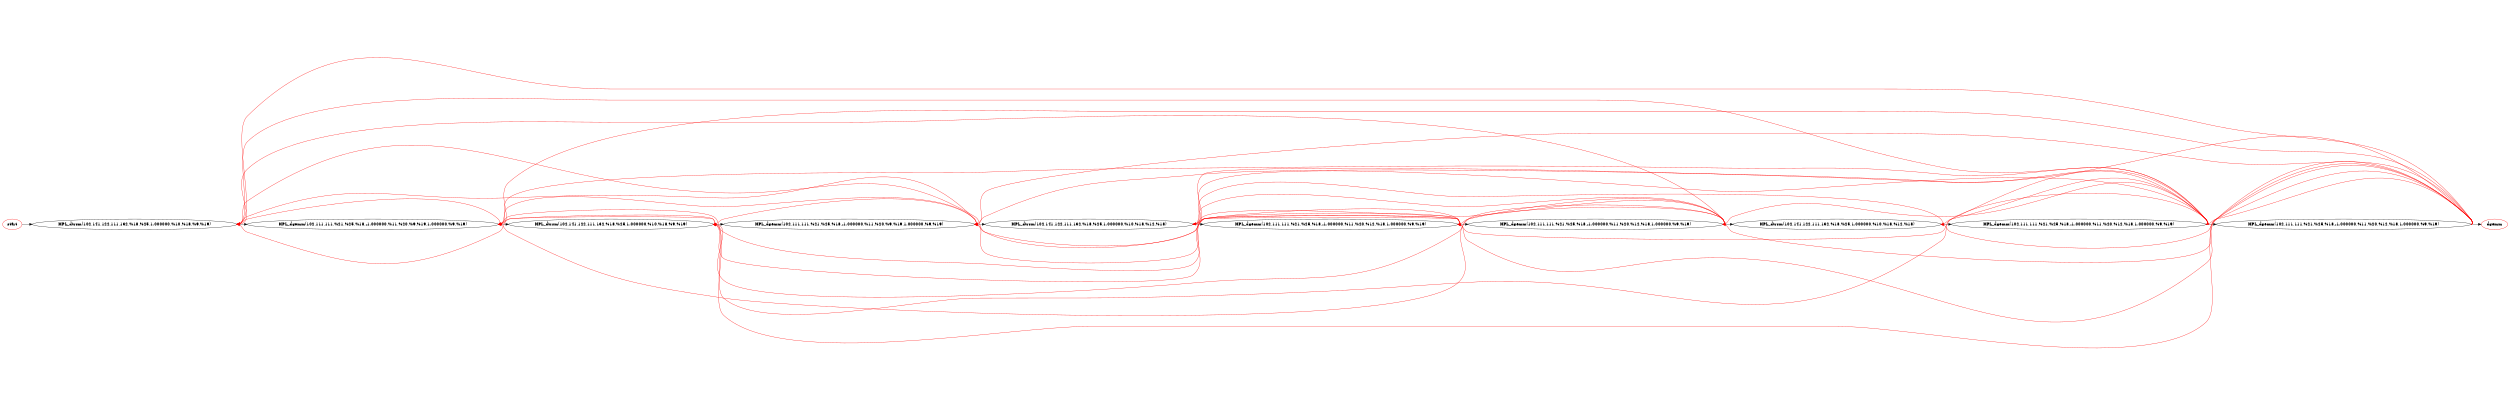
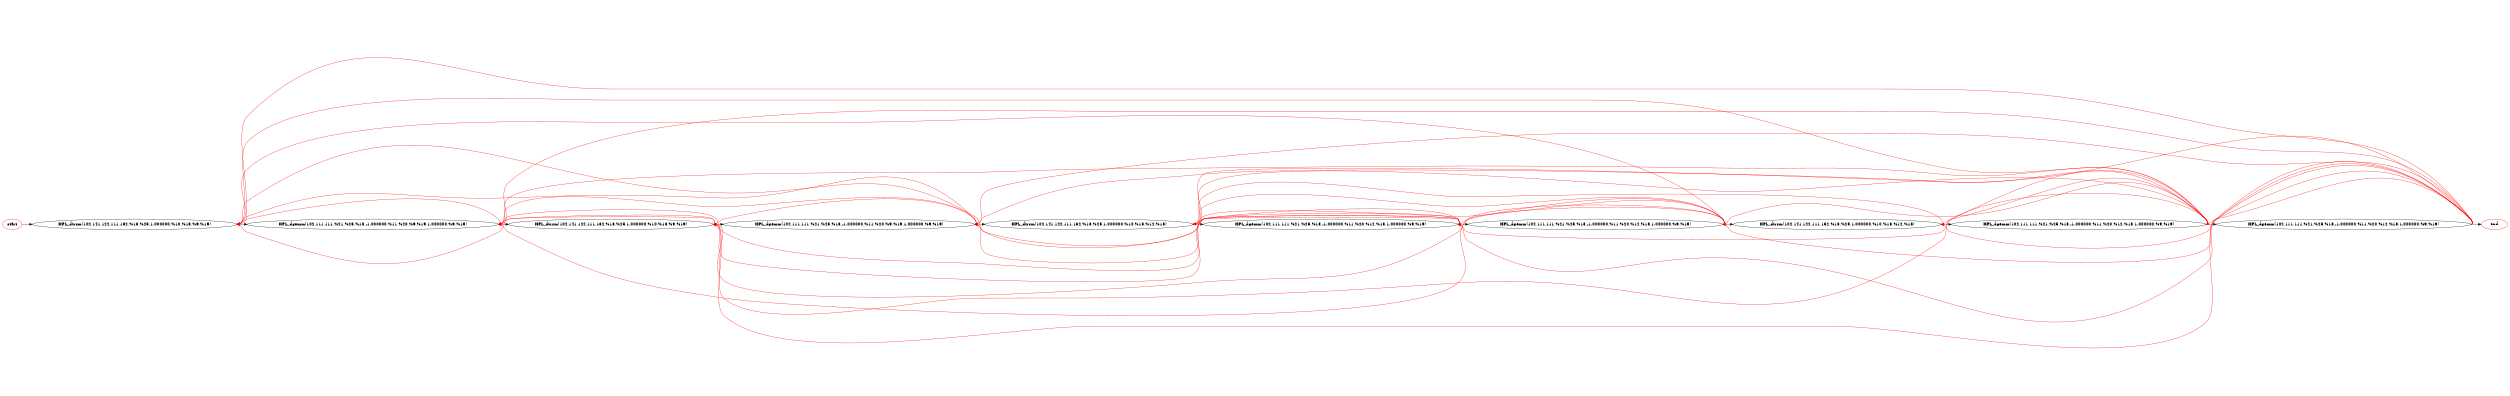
(2495, 224) -> (2495, 224)
